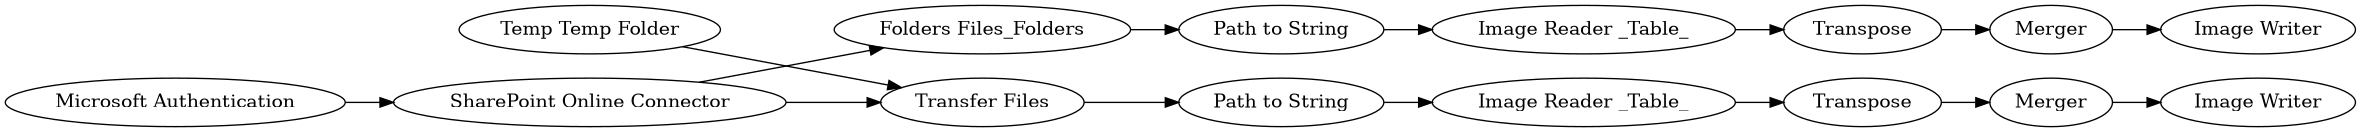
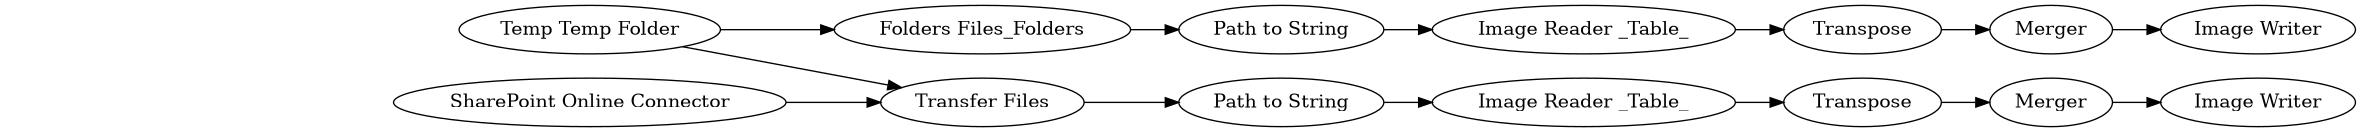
(763, 70) -> (770, 30)
(175, 102) -> none
